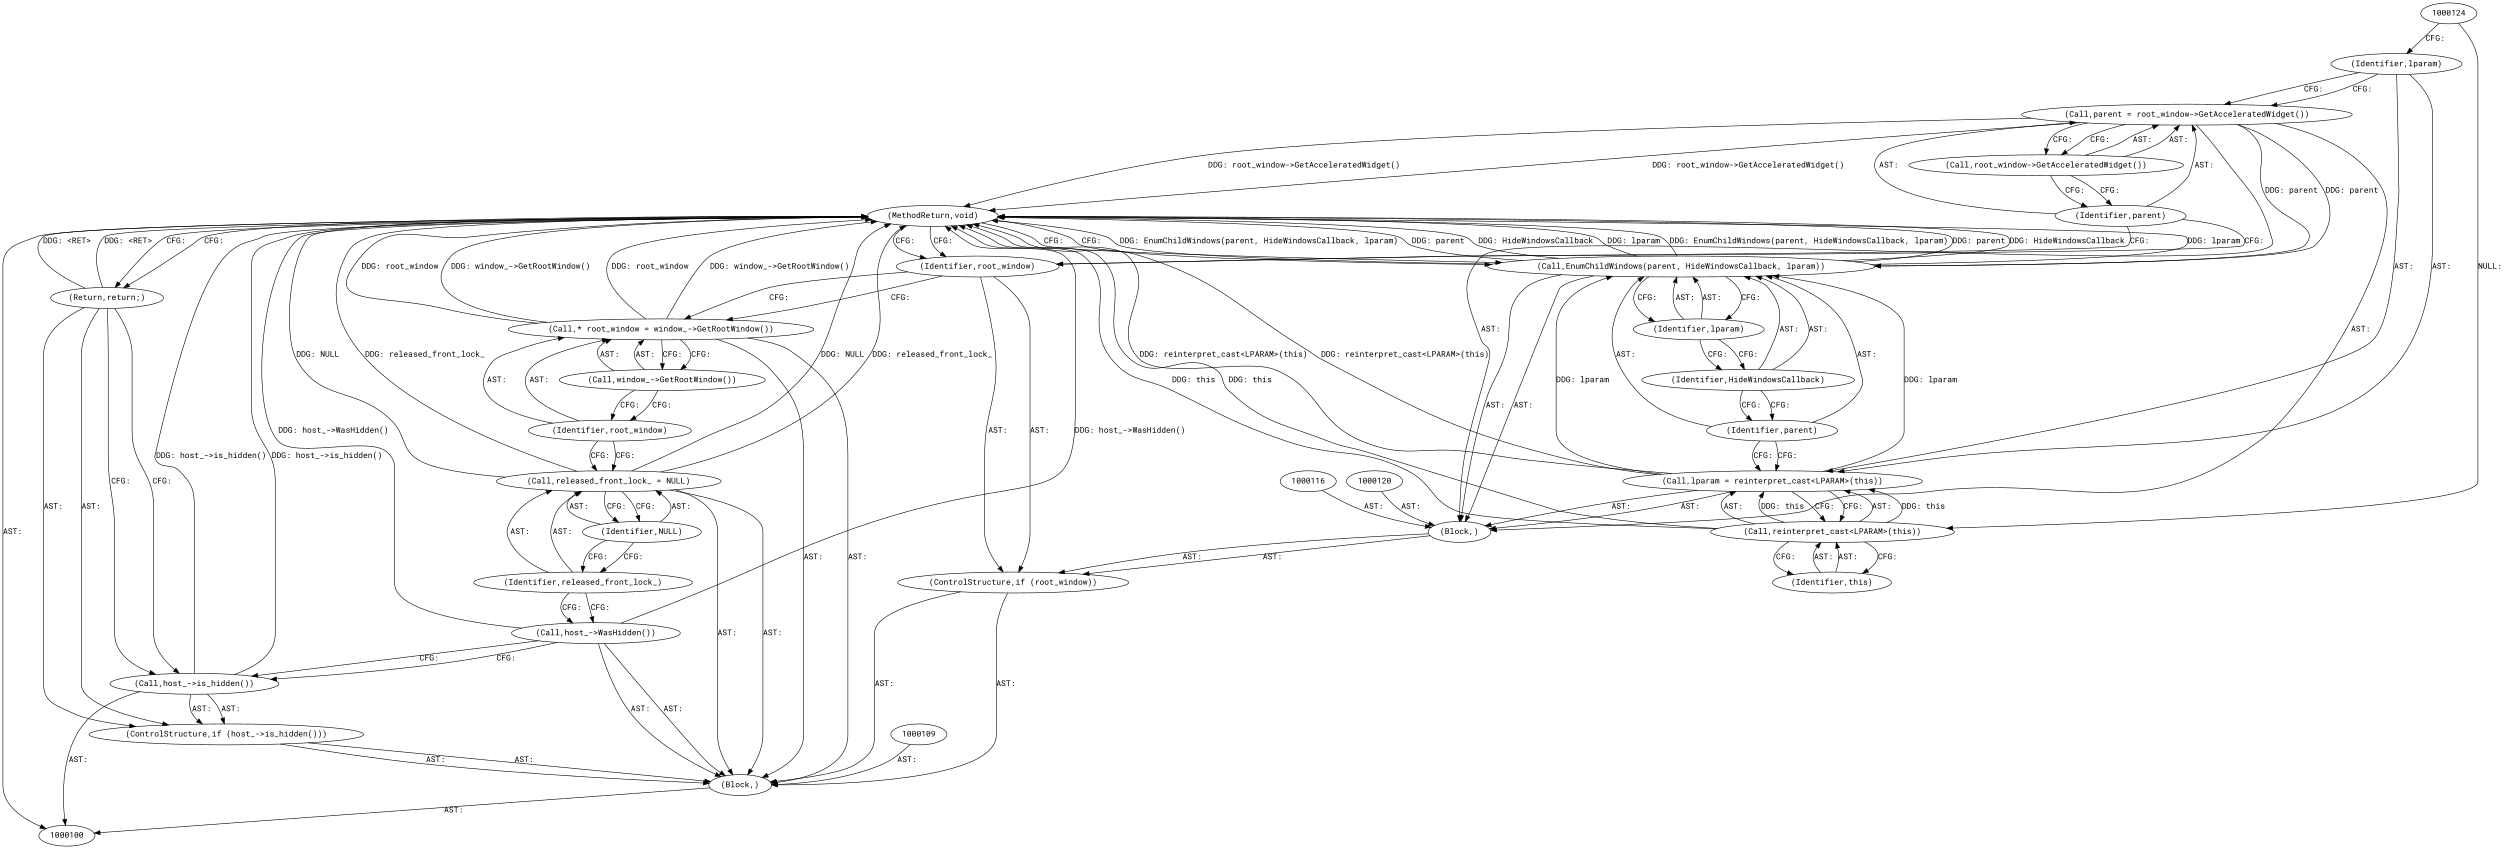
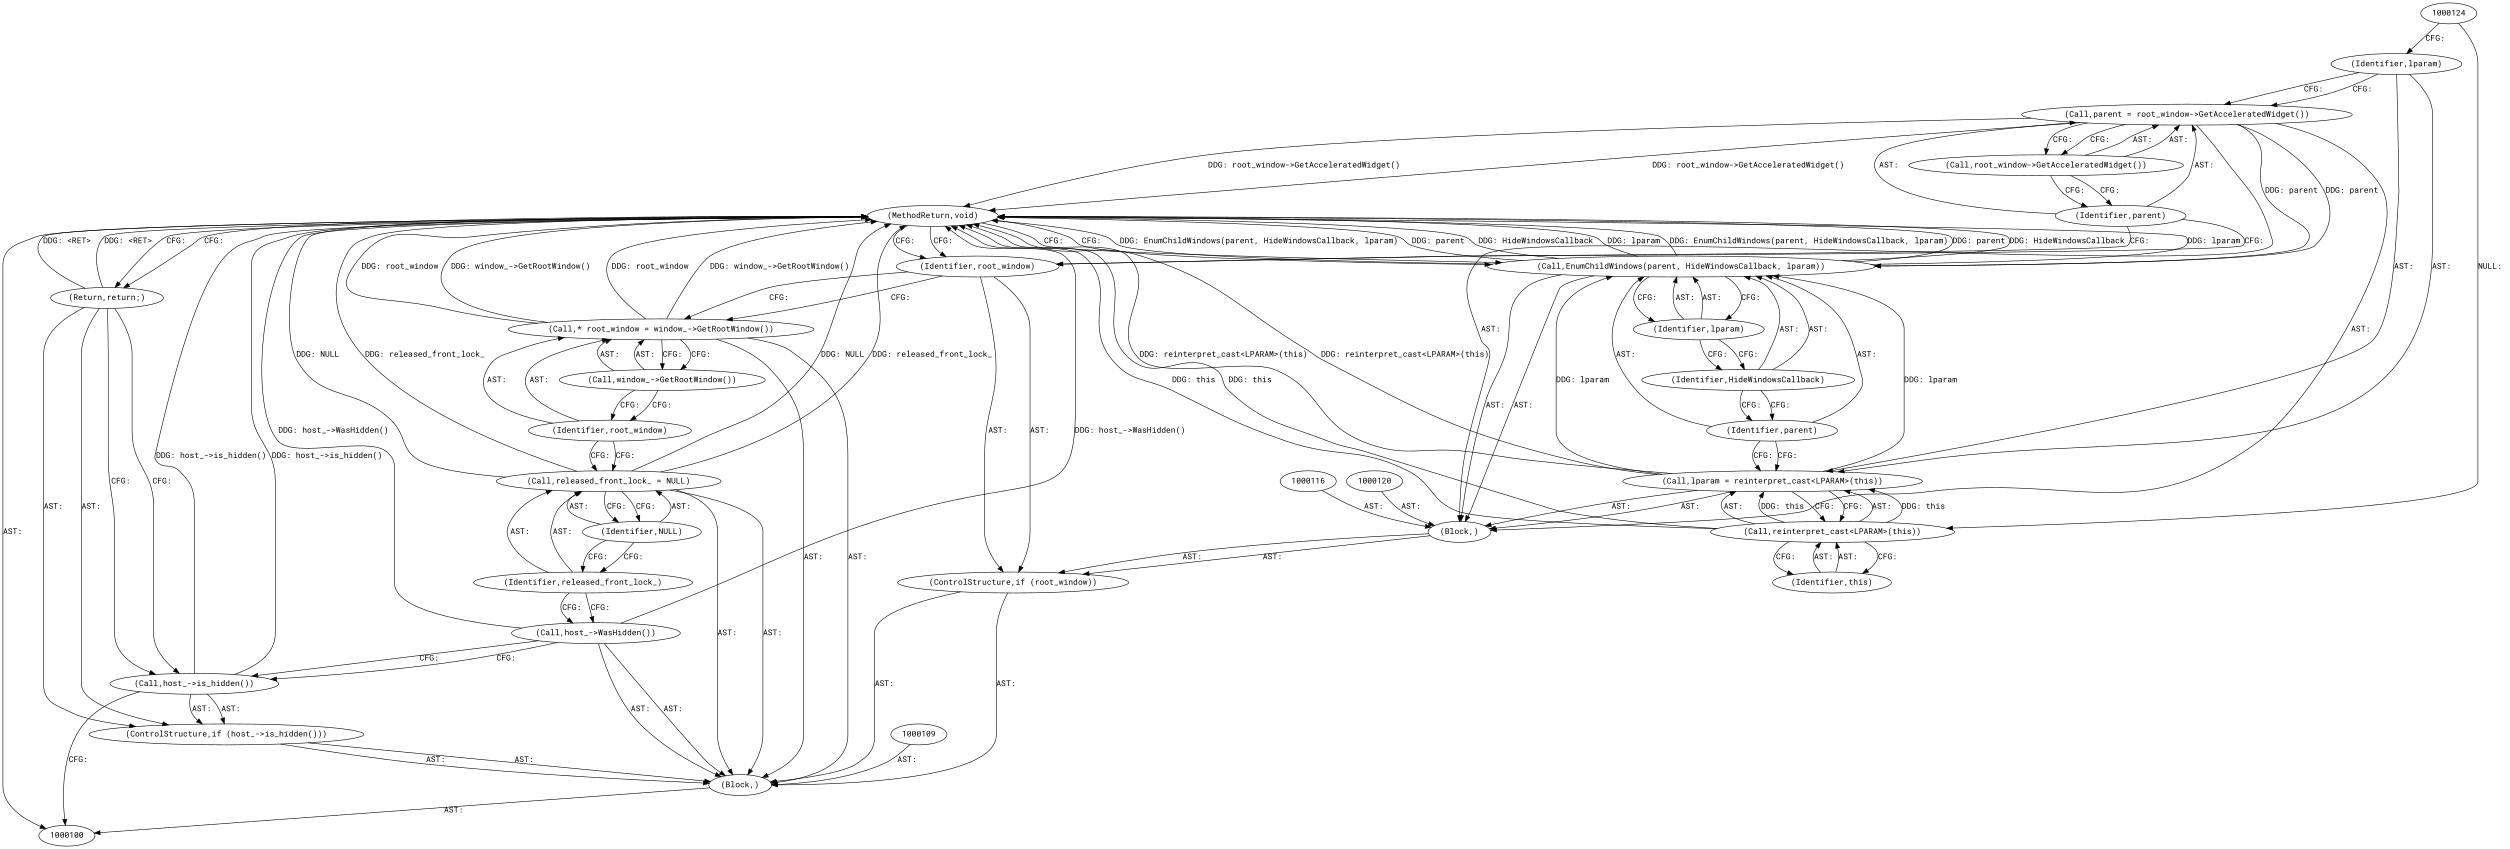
(81, 760) -> (81, 760)
